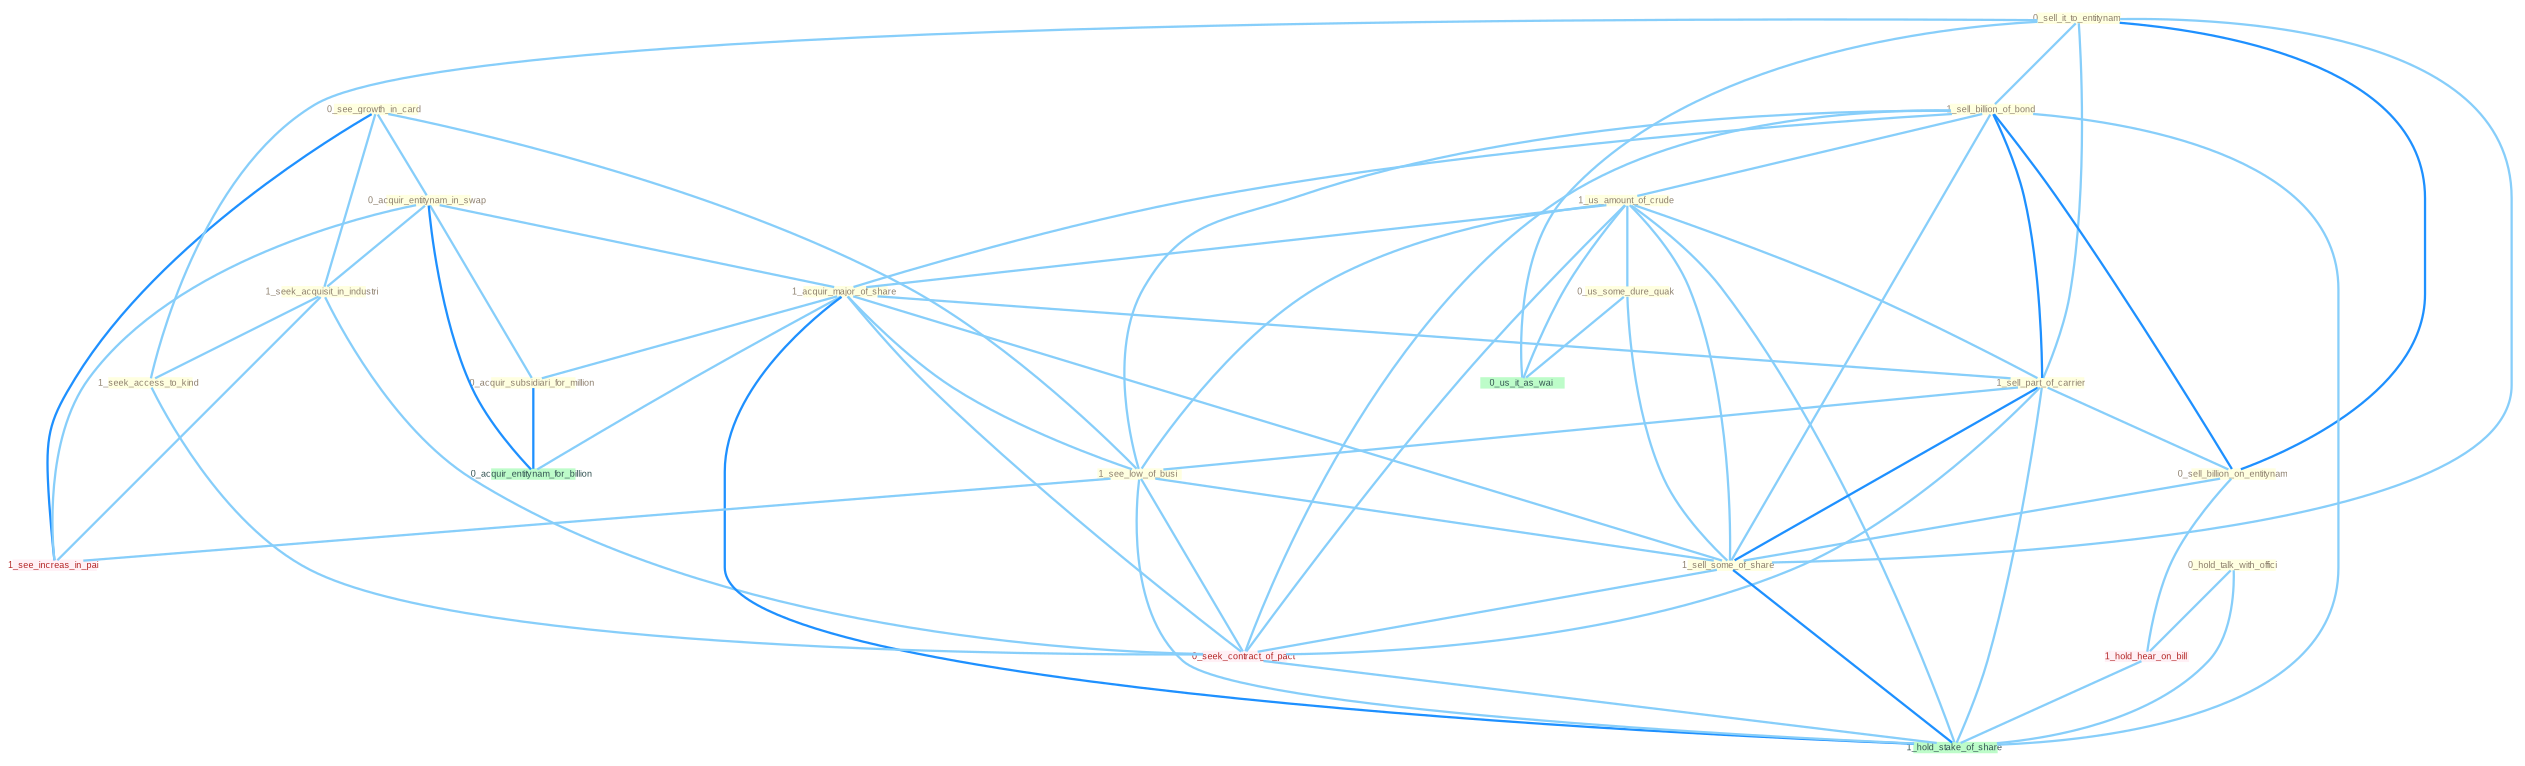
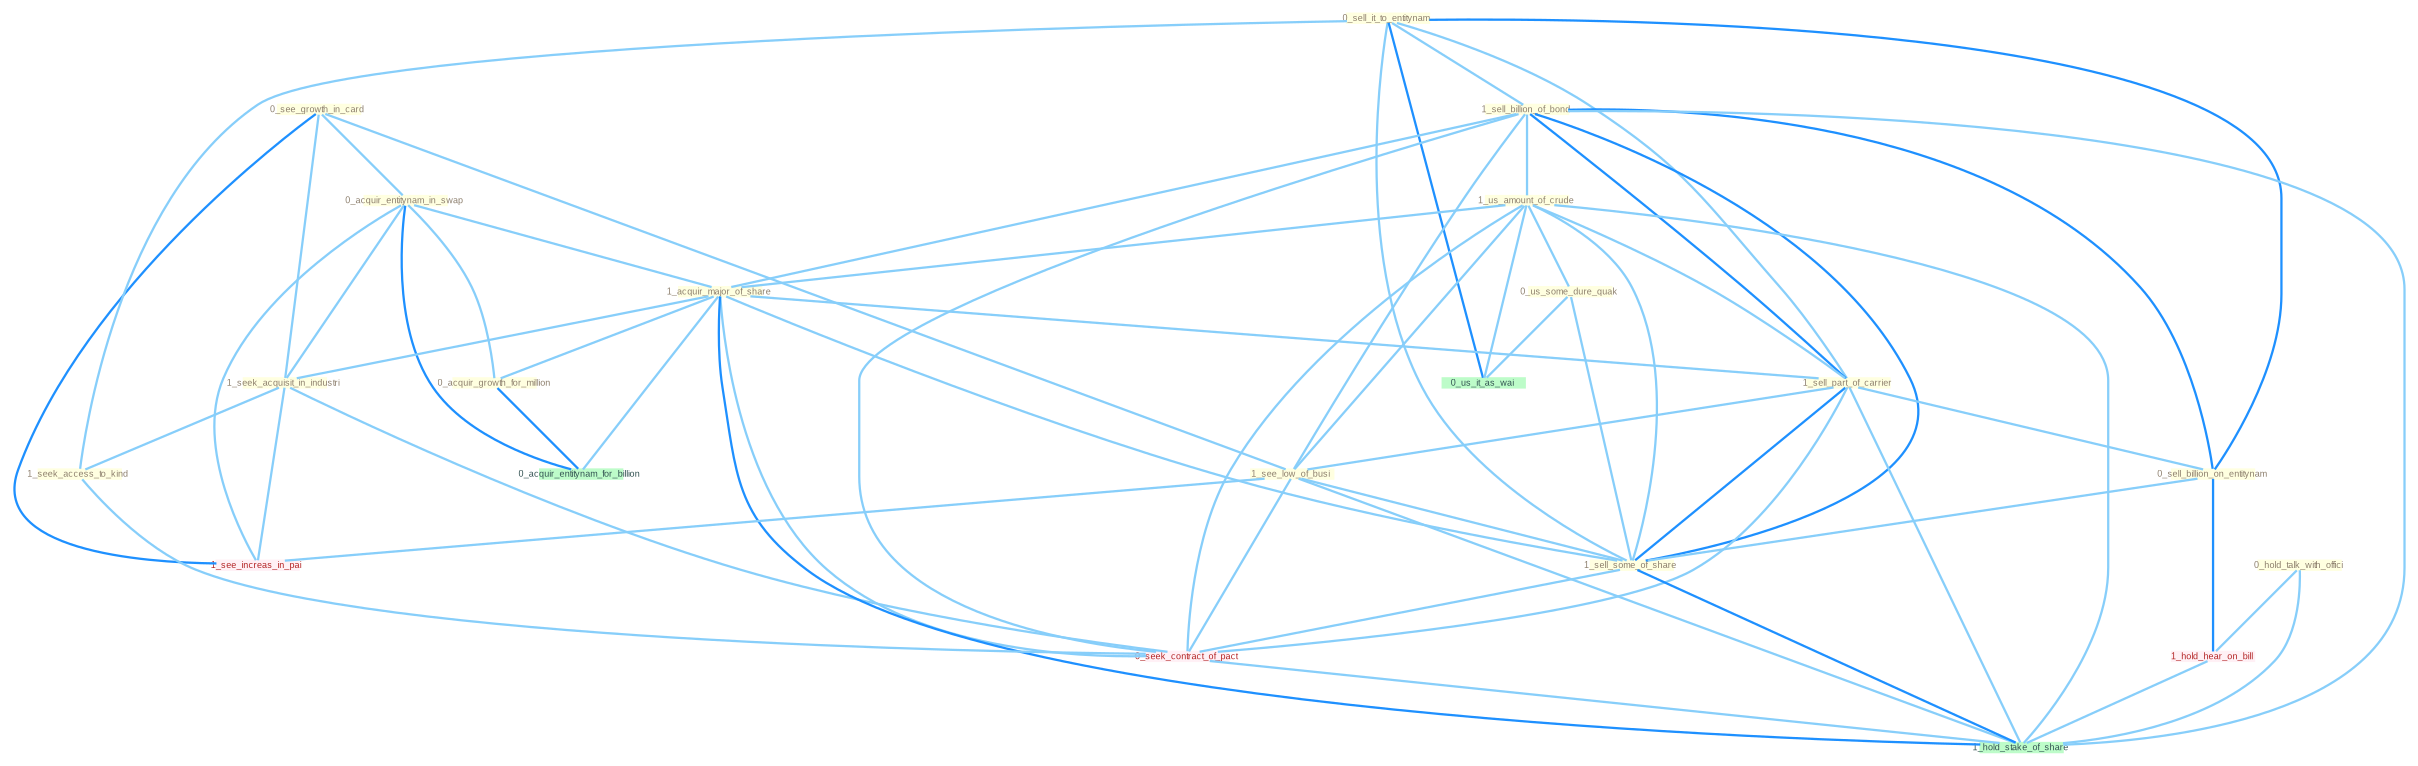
(1696, 102) -> (1433, 191)
(1861, 337) -> (1881, 333)
(533, 383) -> (495, 383)
(978, 403) -> (503, 337)
(2174, 558) -> (2213, 565)
